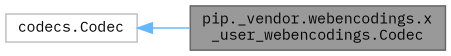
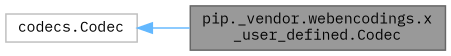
(318, 28) -> (318, 28)
